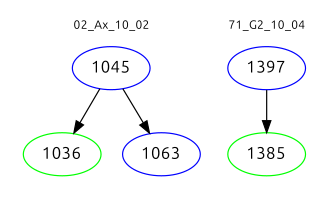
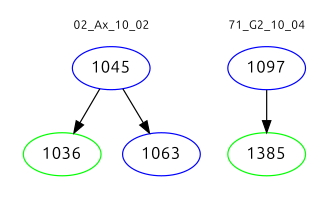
(267, 68) -> (267, 68)
